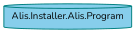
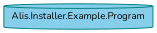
(68, 17) -> (78, 17)
